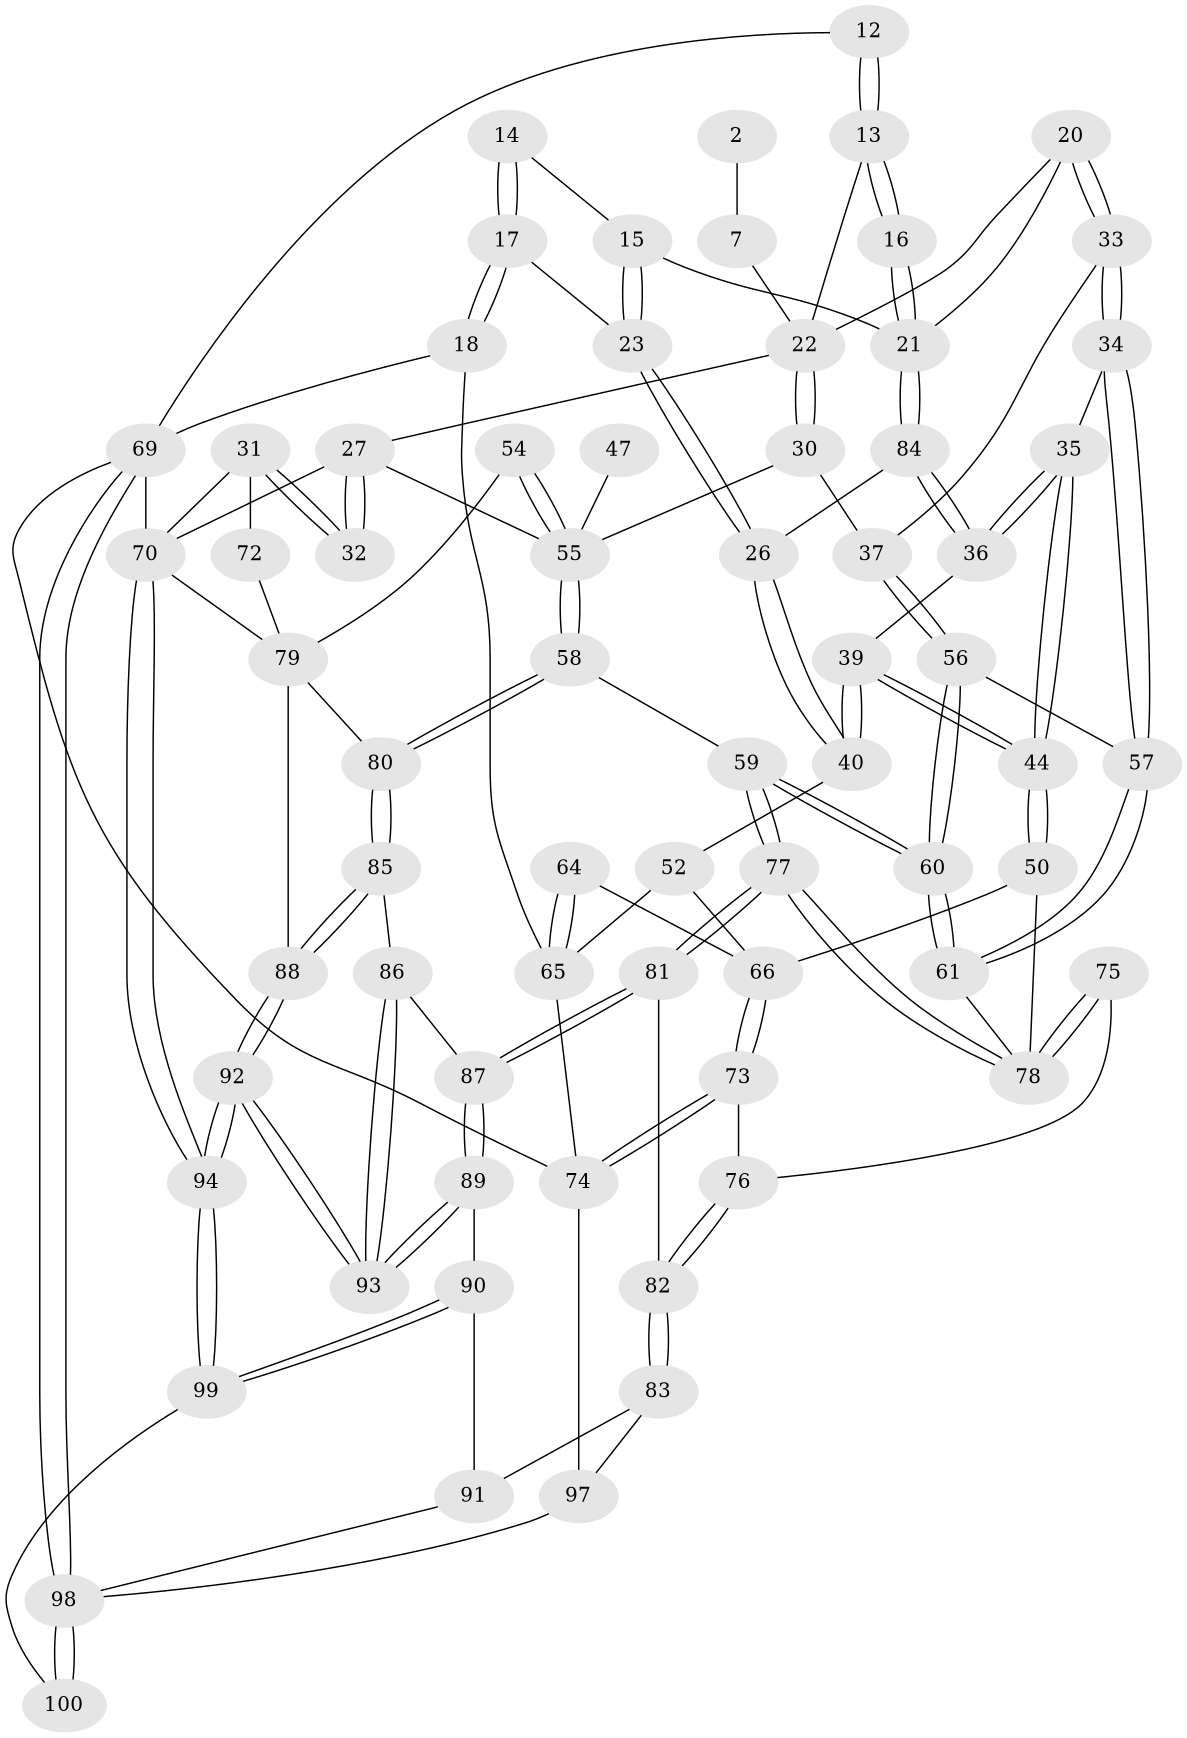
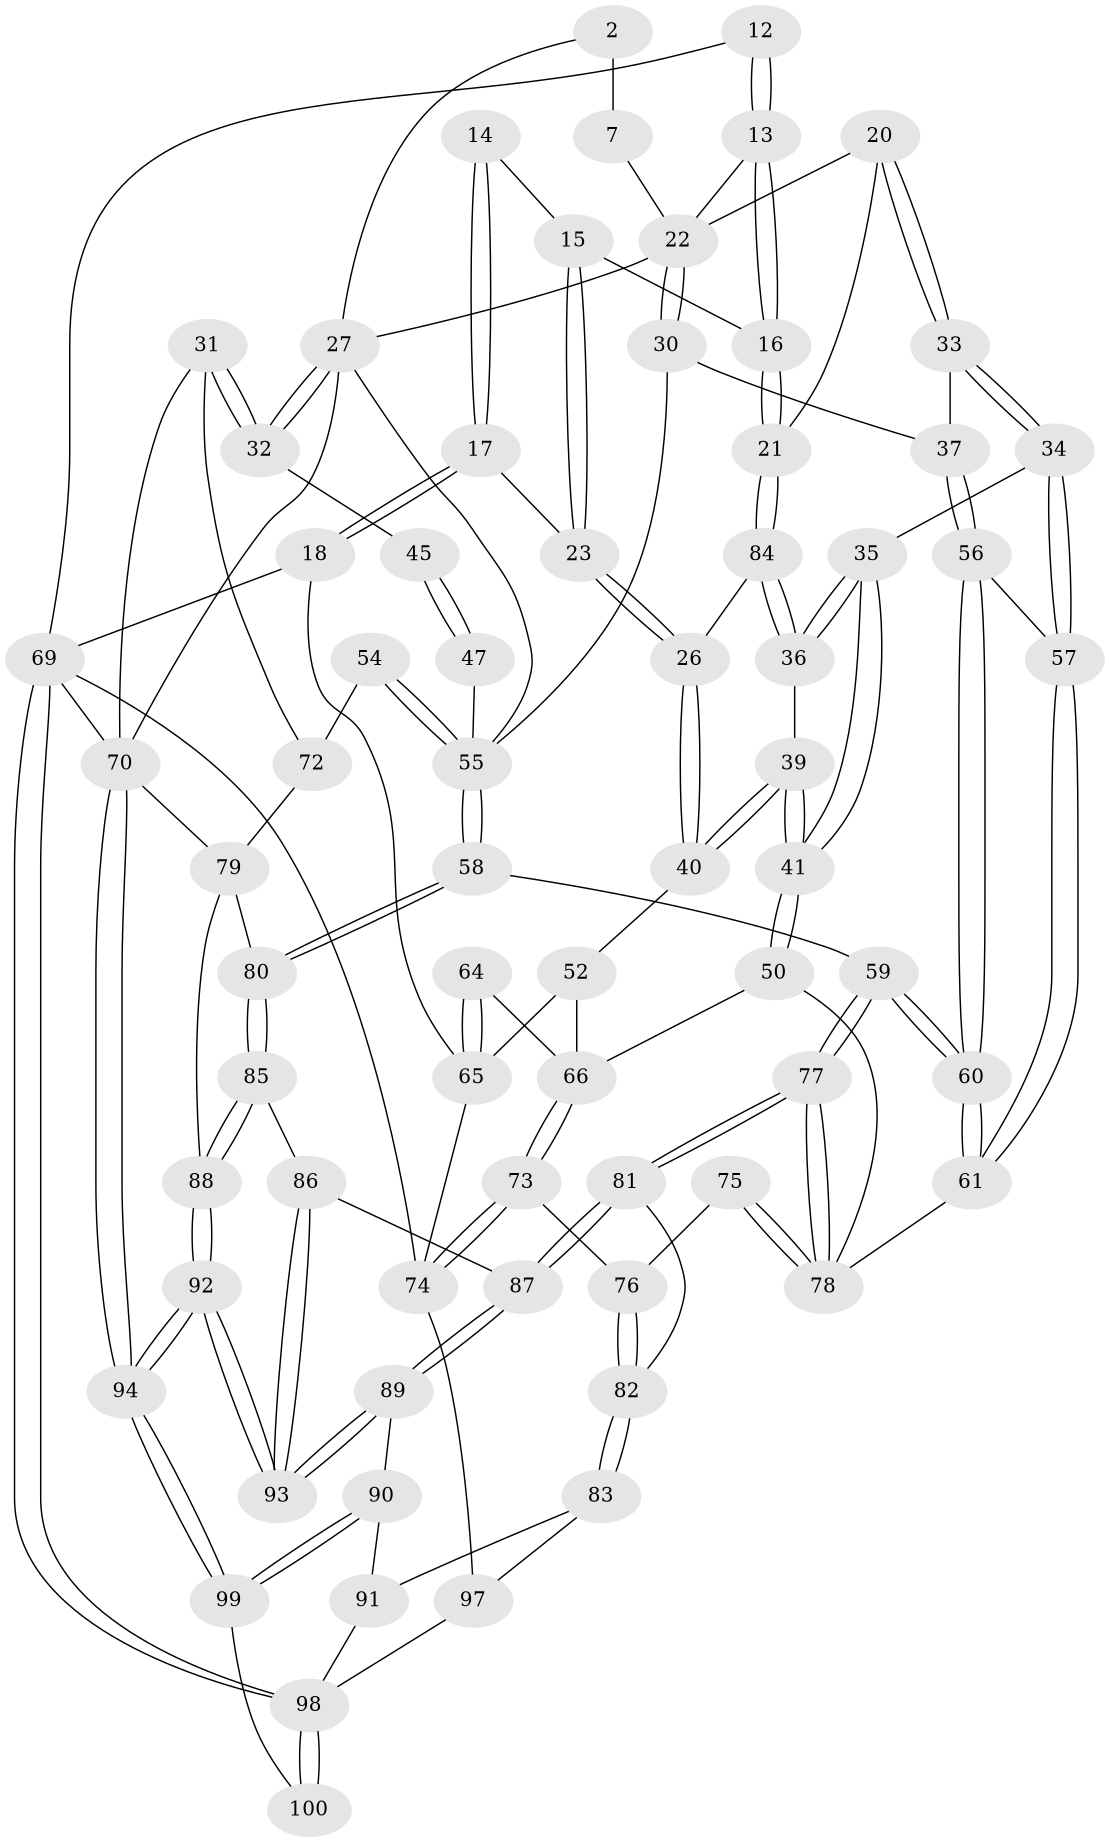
none -> (408, 135)
(755, 289) -> (672, 293)
none -> (420, 555)
(419, 570) -> (346, 704)
(1038, 764) -> (795, 869)
